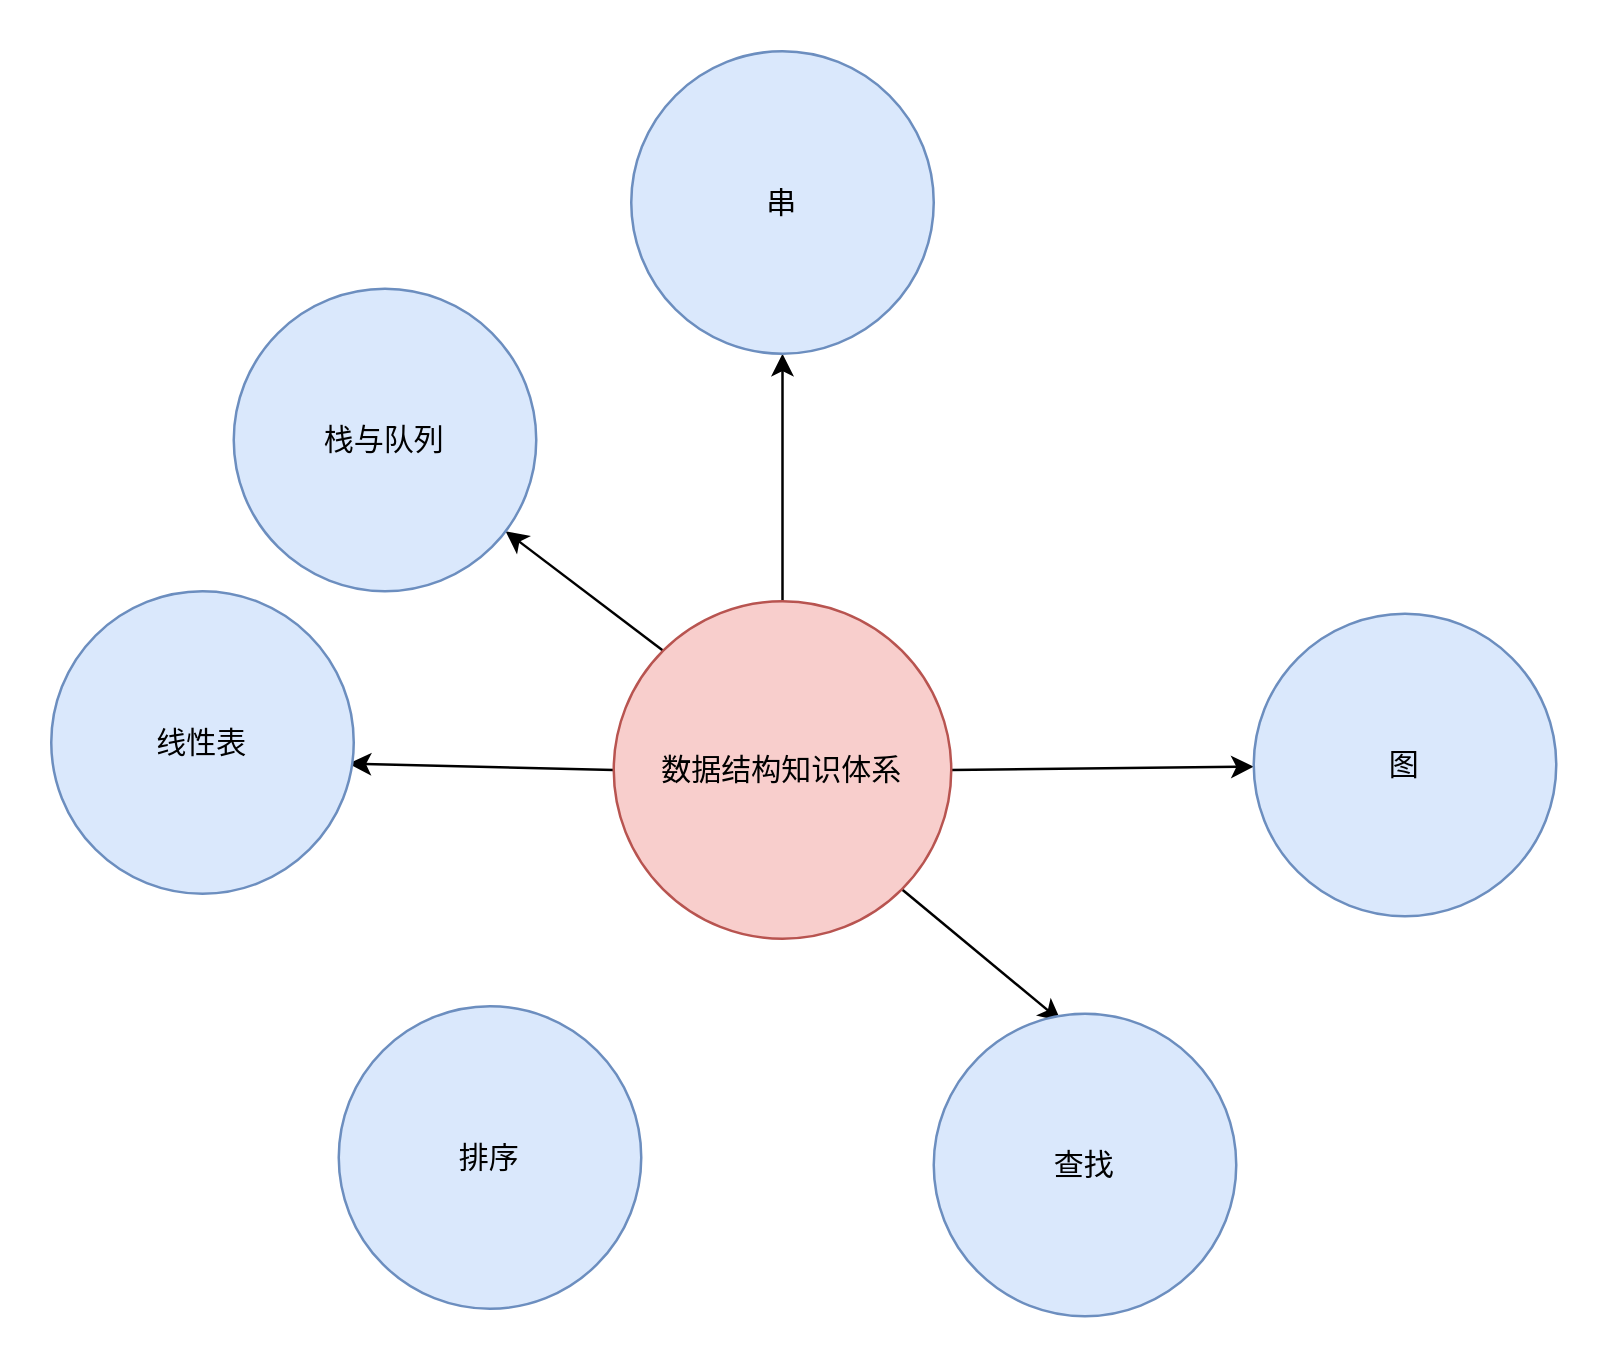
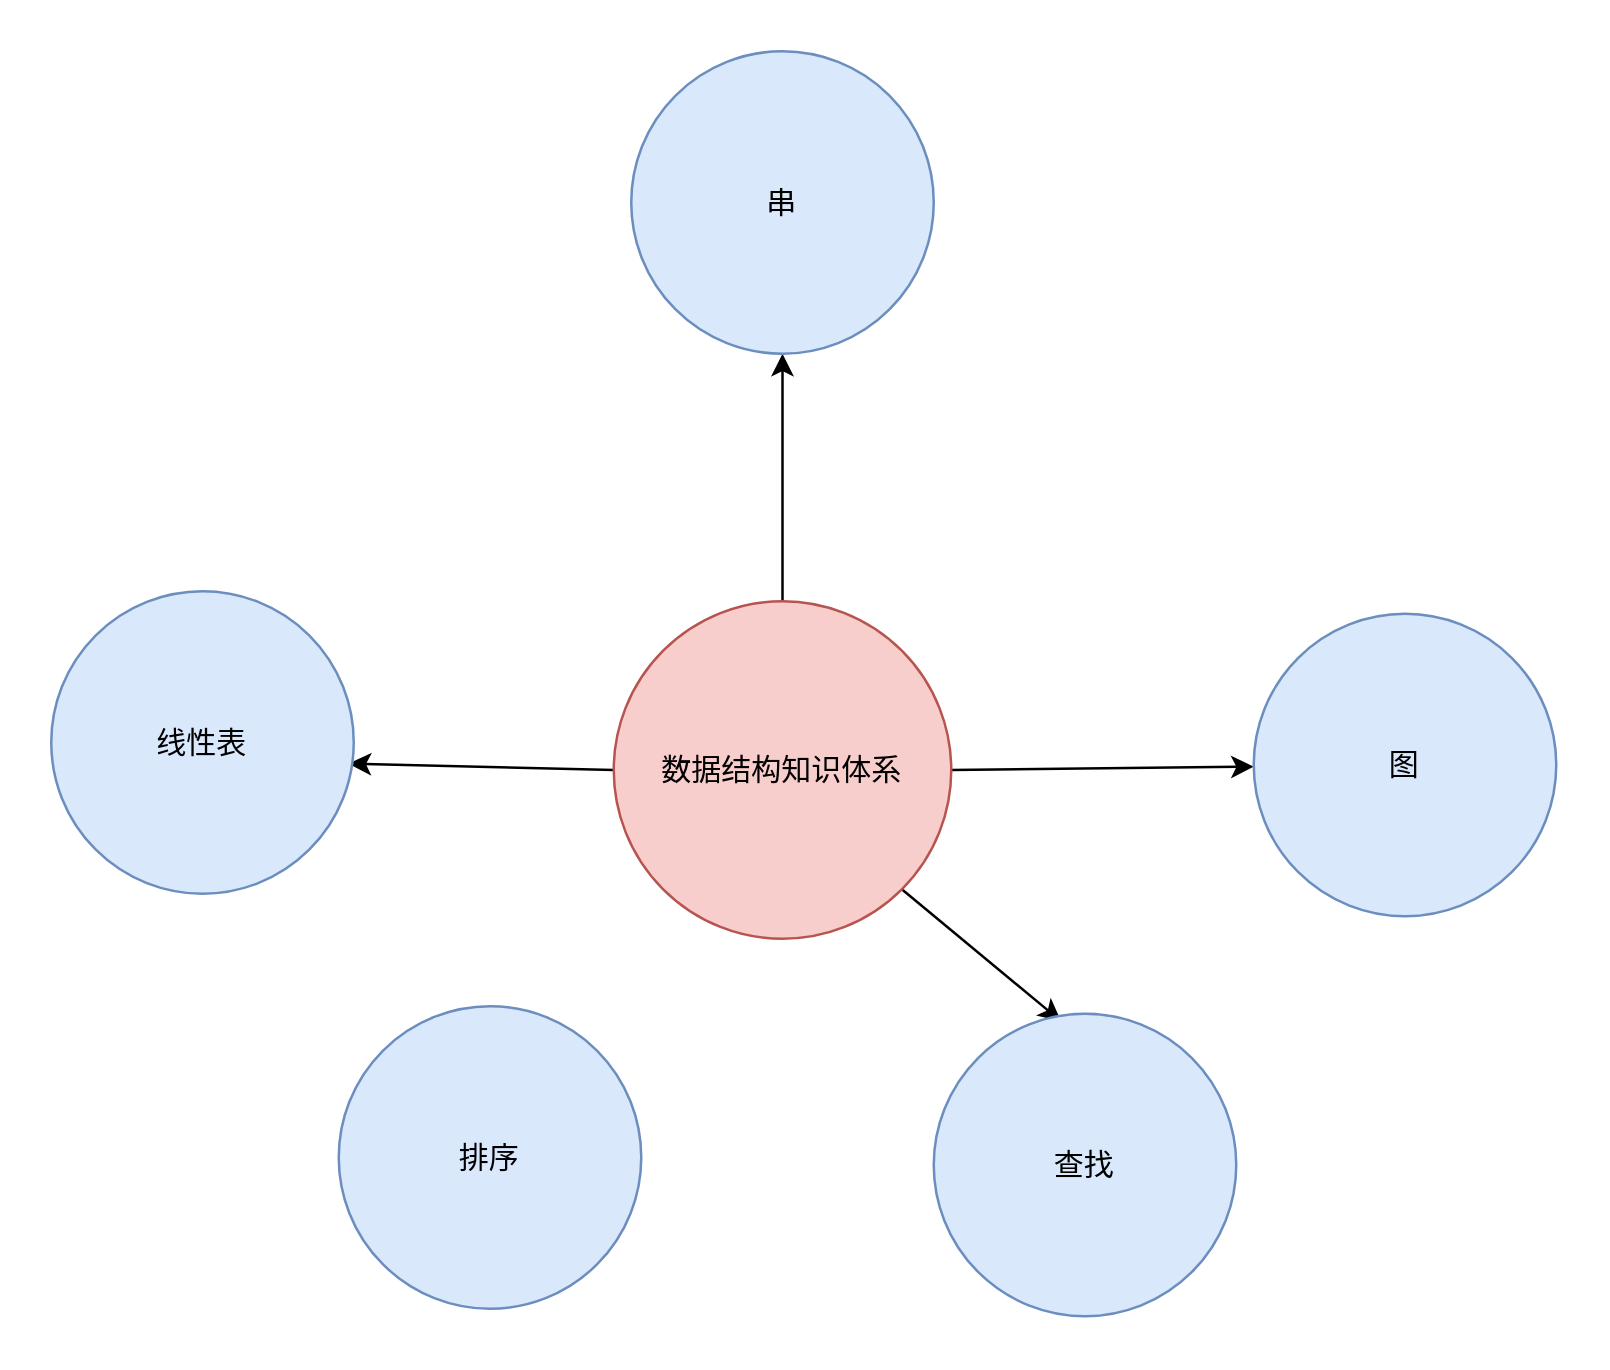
(385, 440) -> none
(591, 596) -> none
